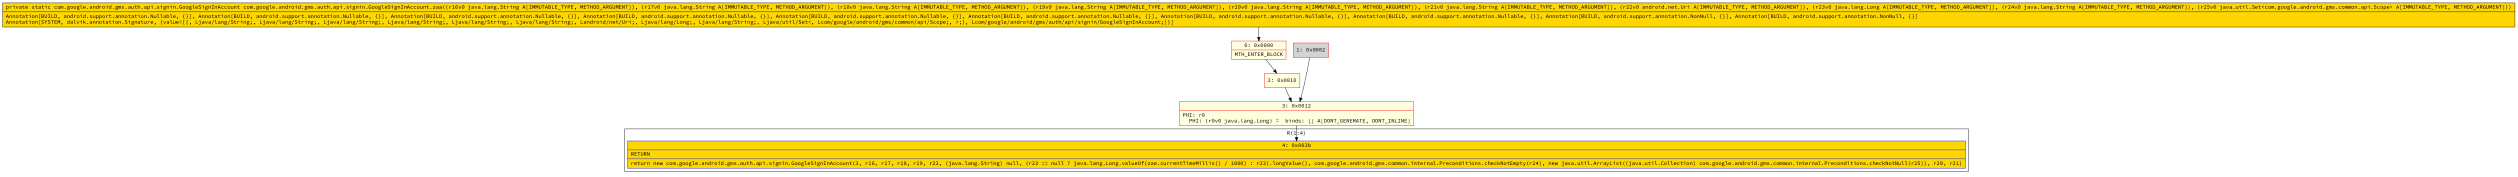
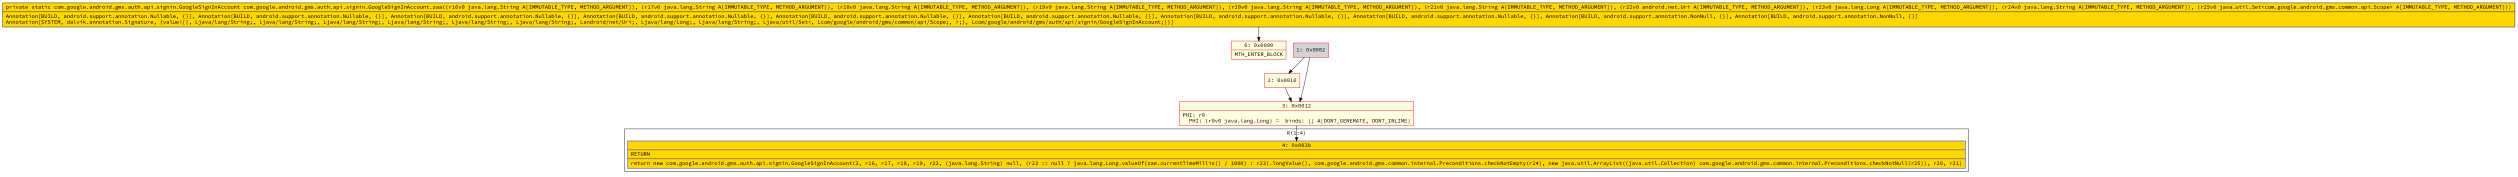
(1270, 65) -> (1298, 64)
